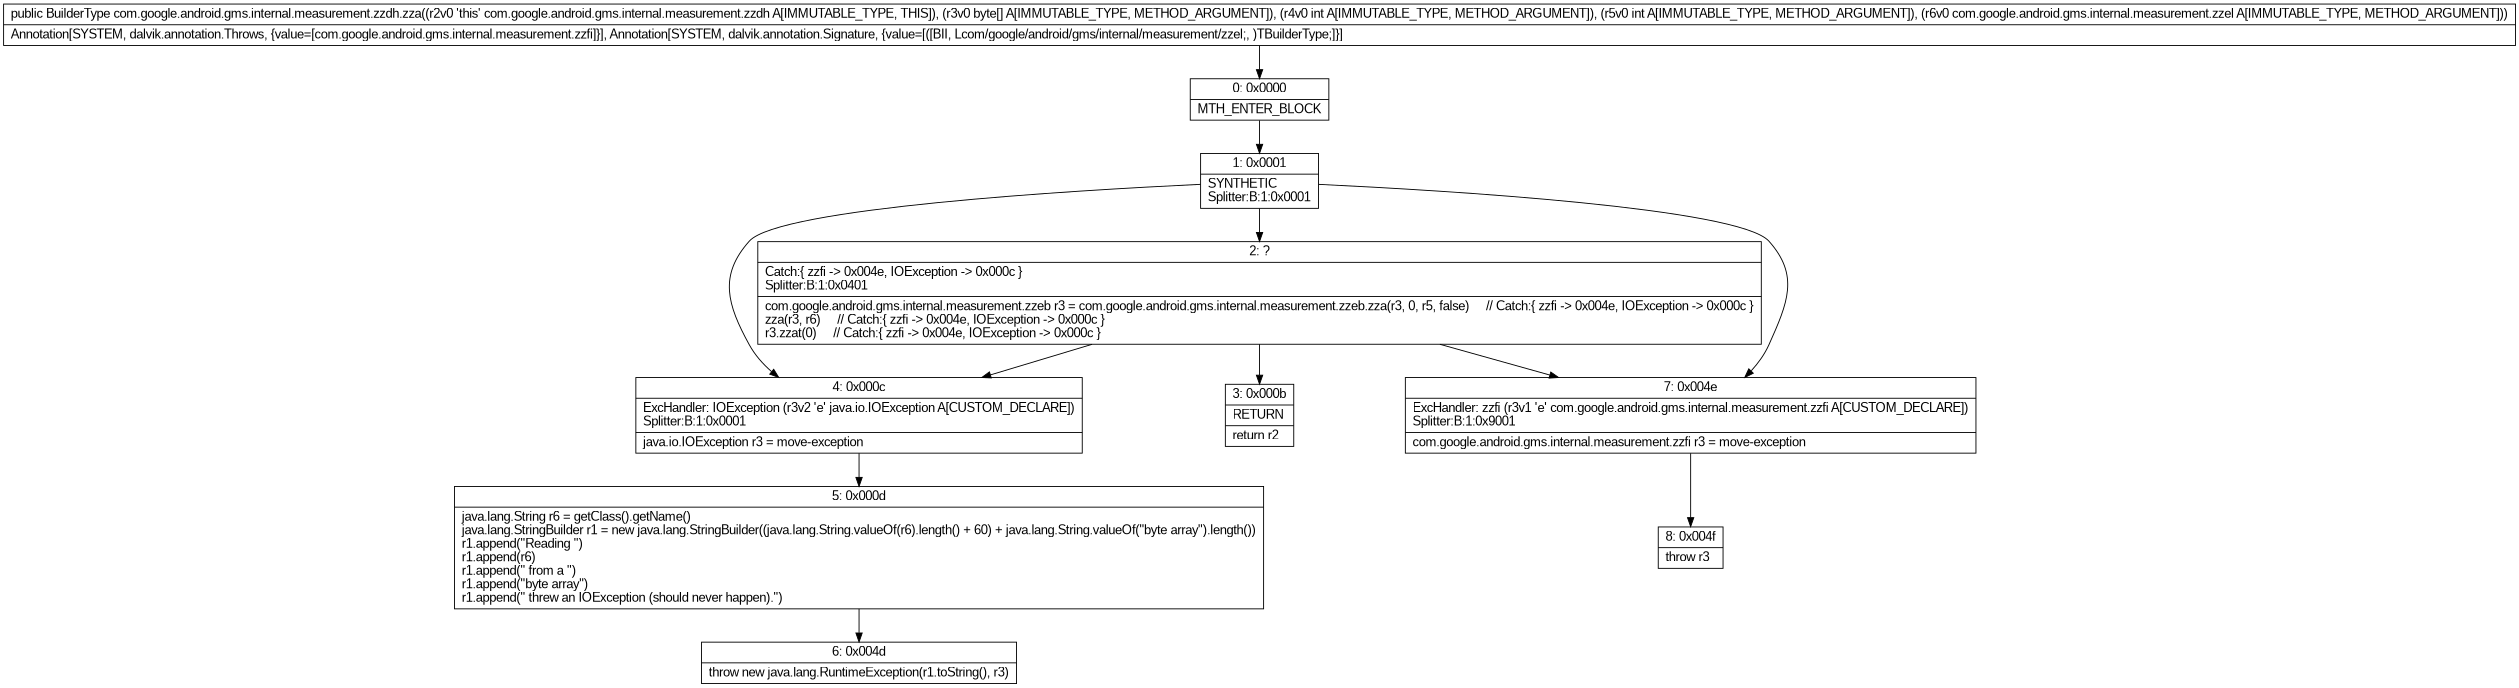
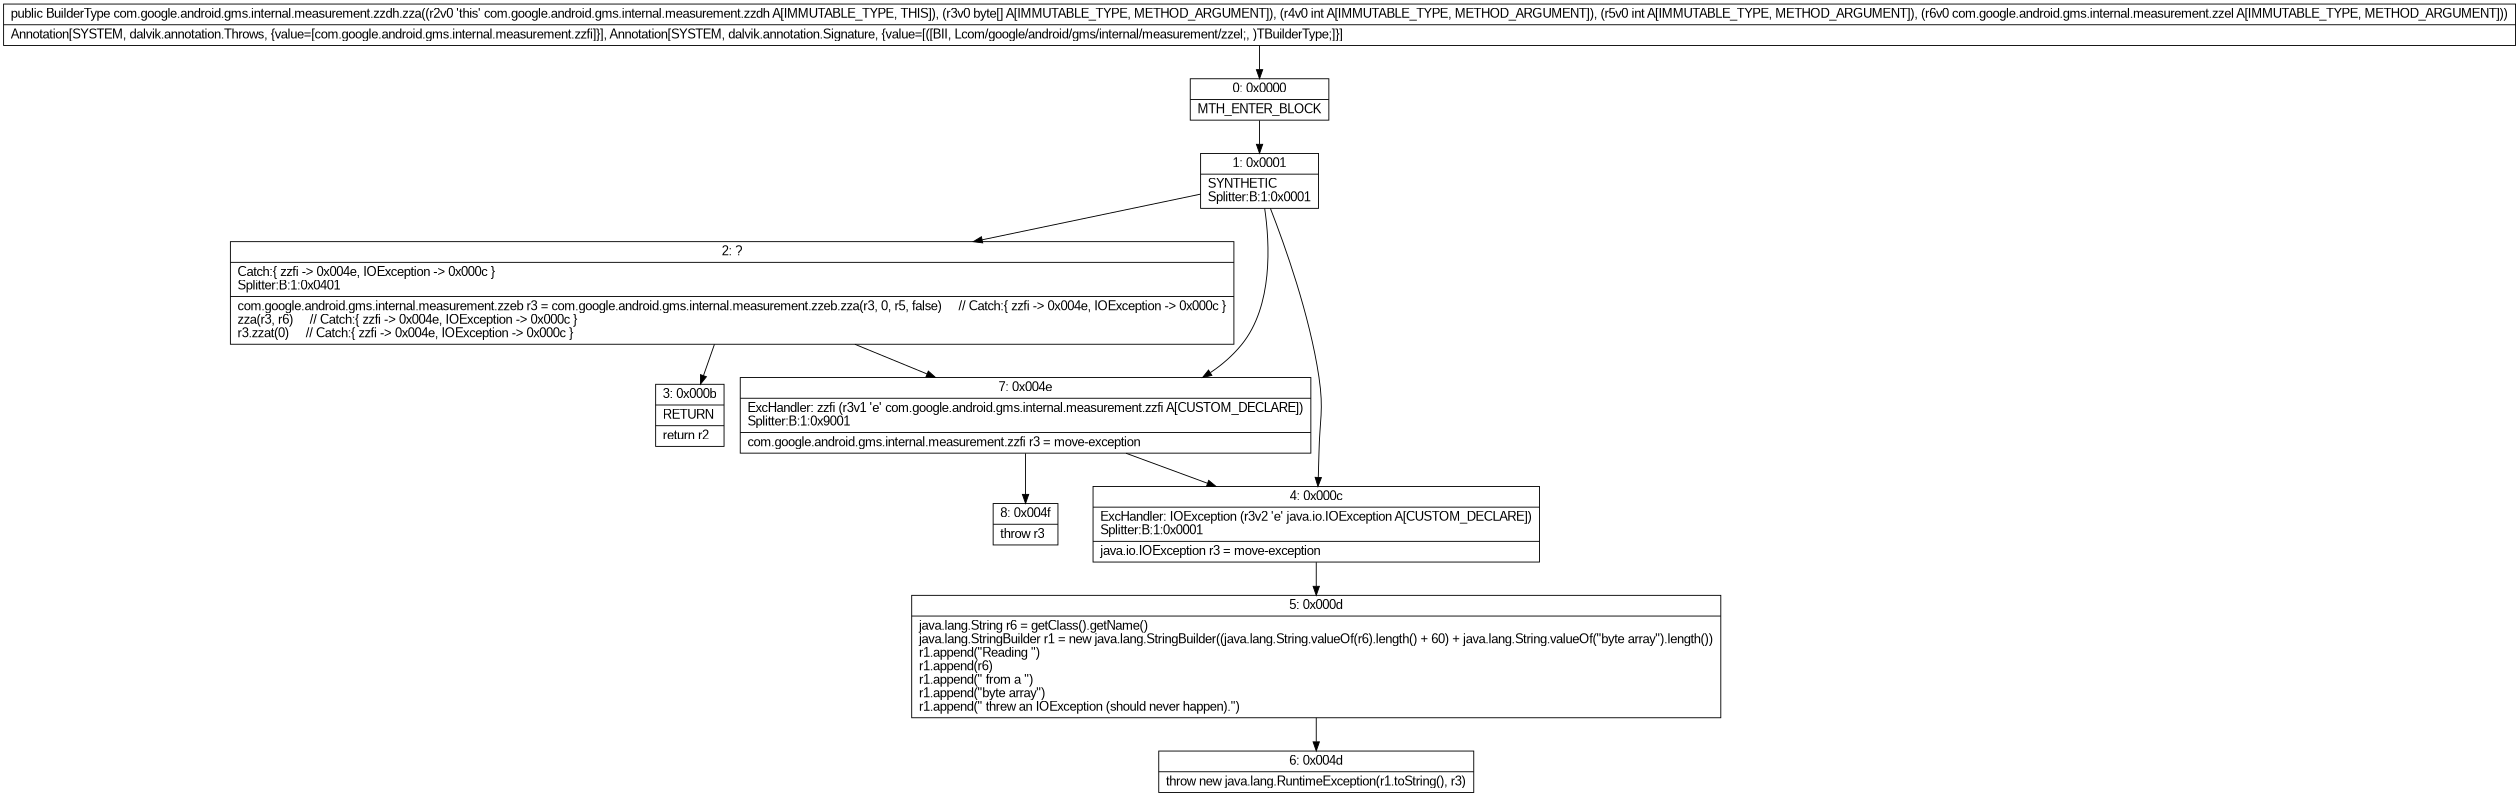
(1041, 360) -> (1167, 468)
